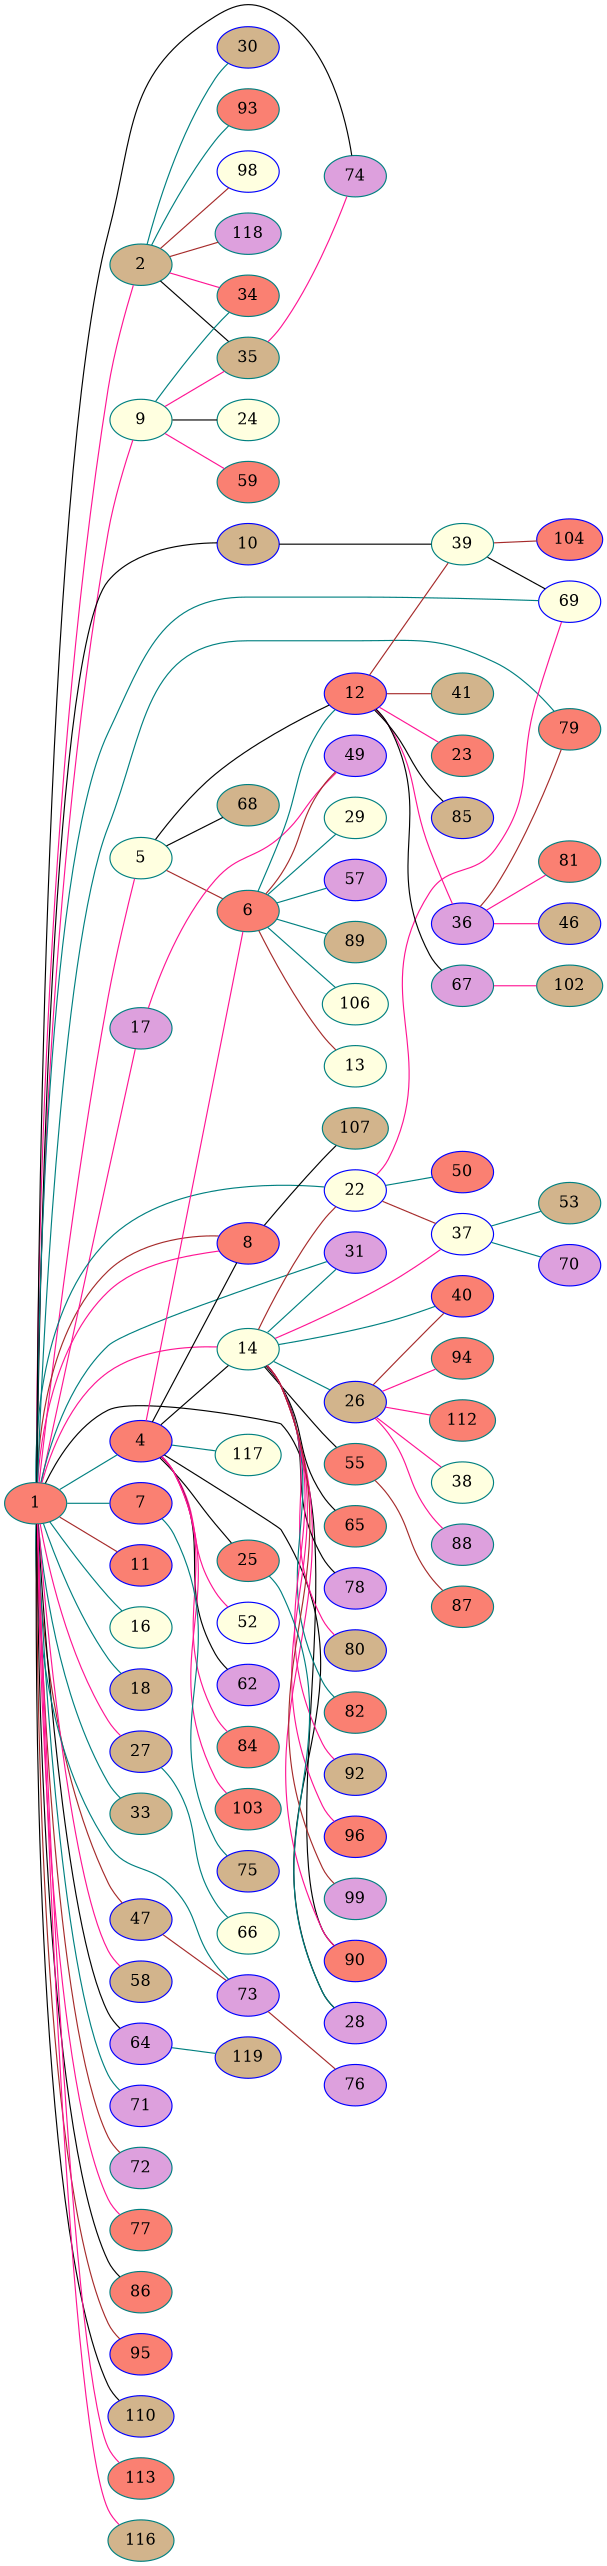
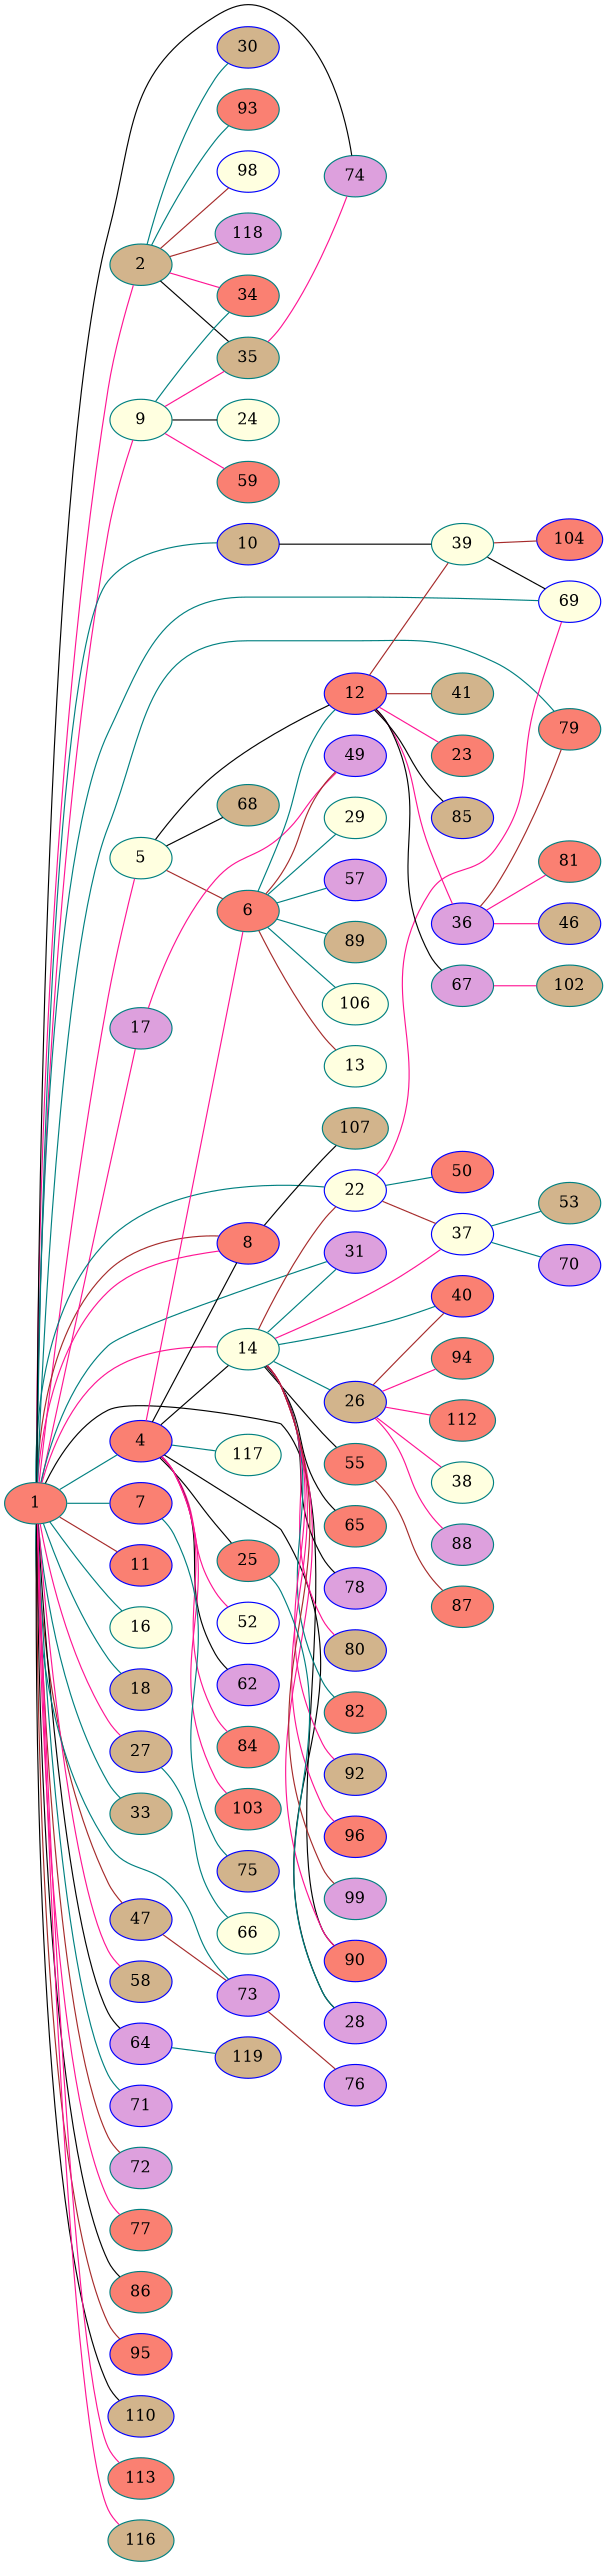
(53, 970) -> (53, 970)
